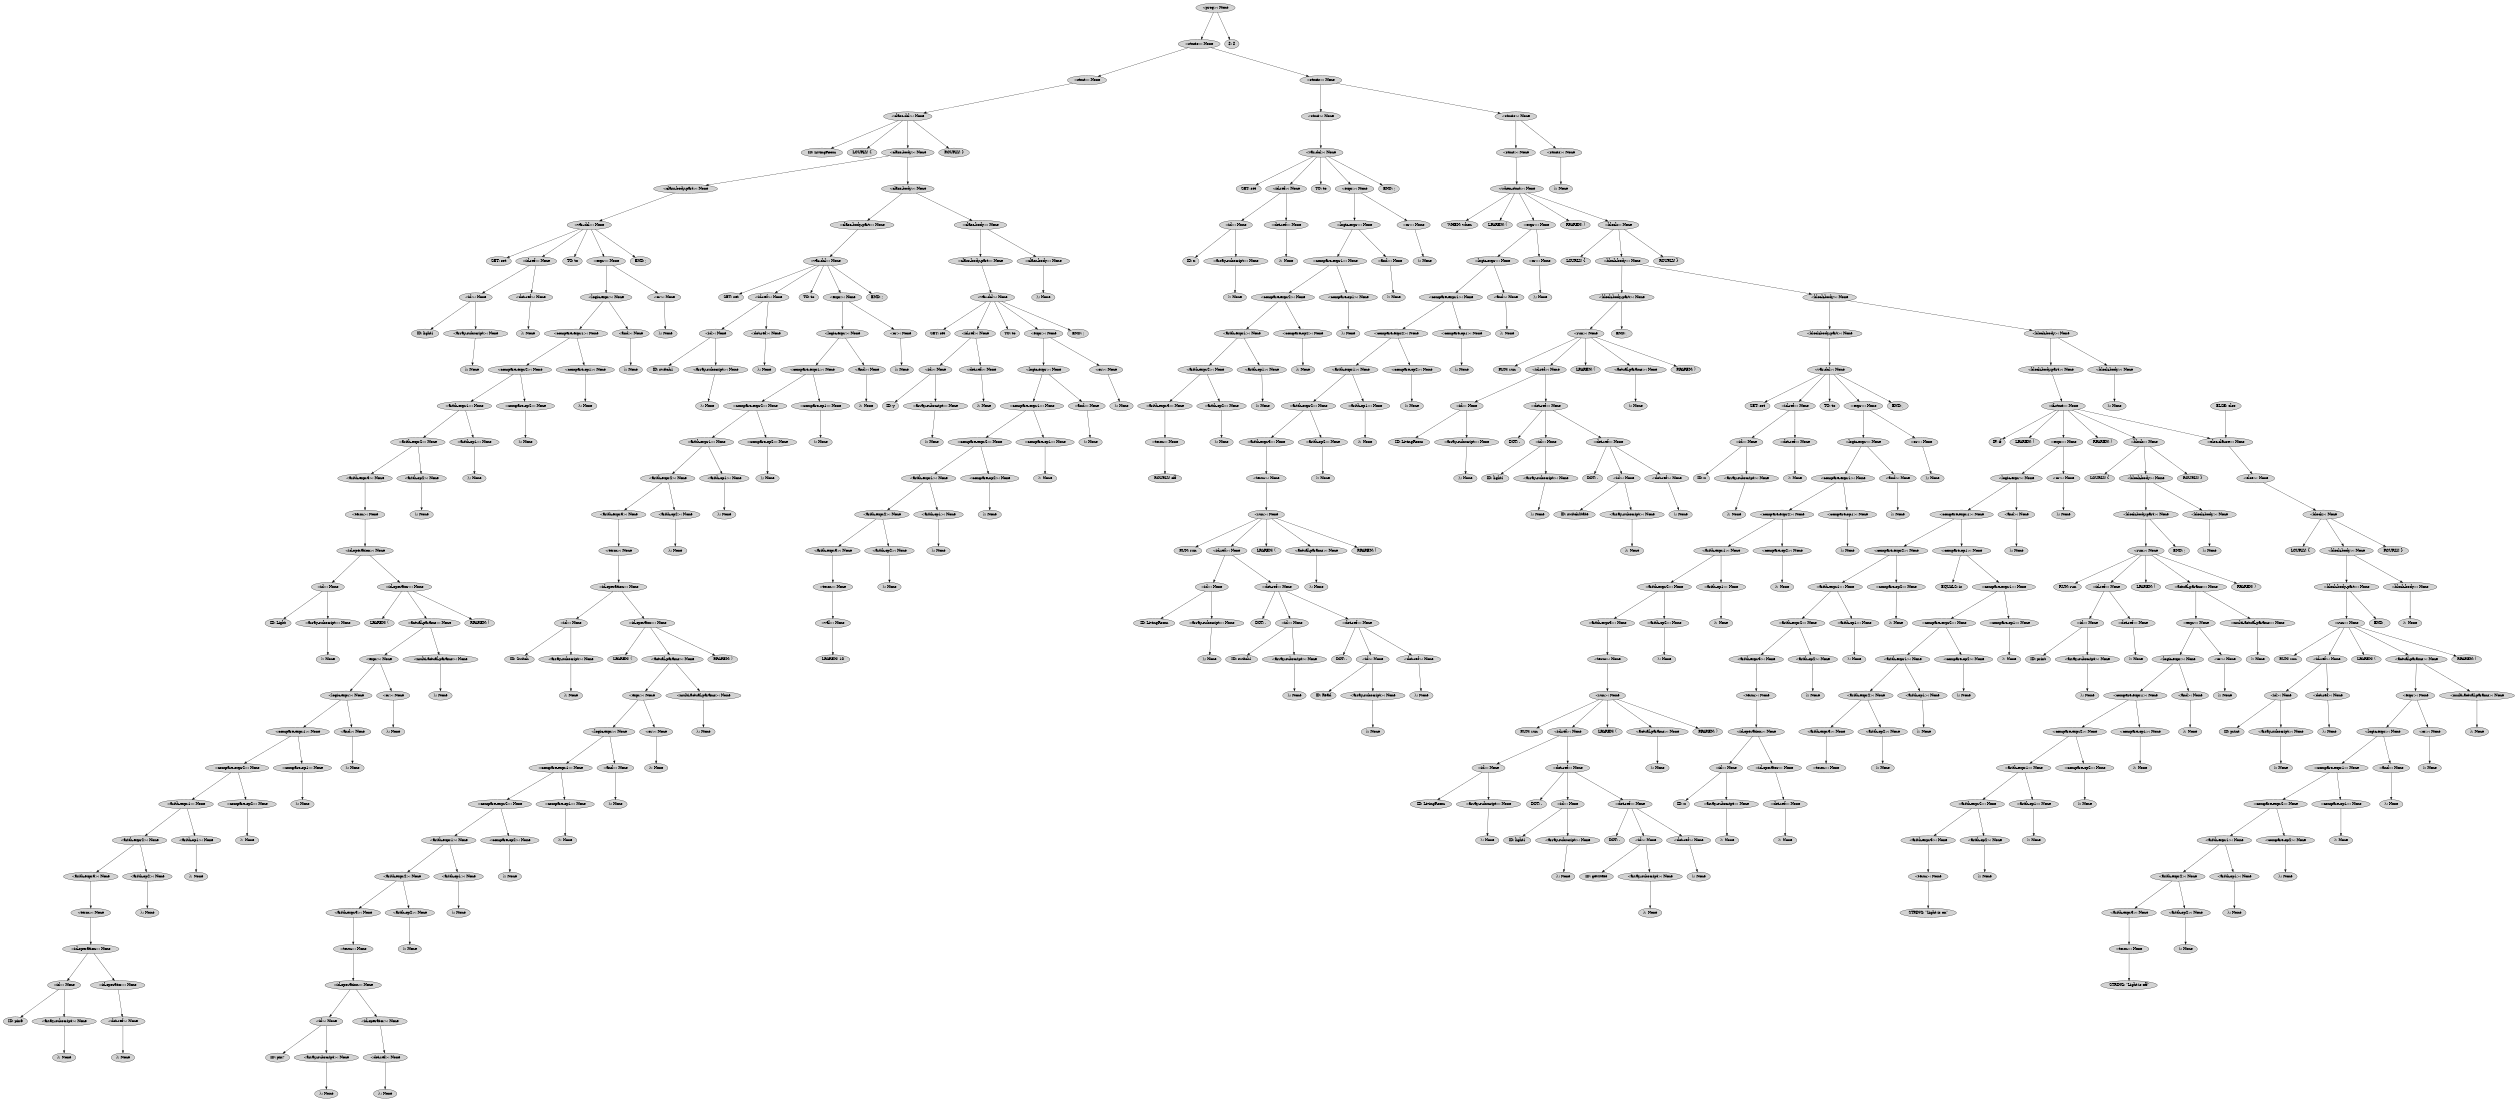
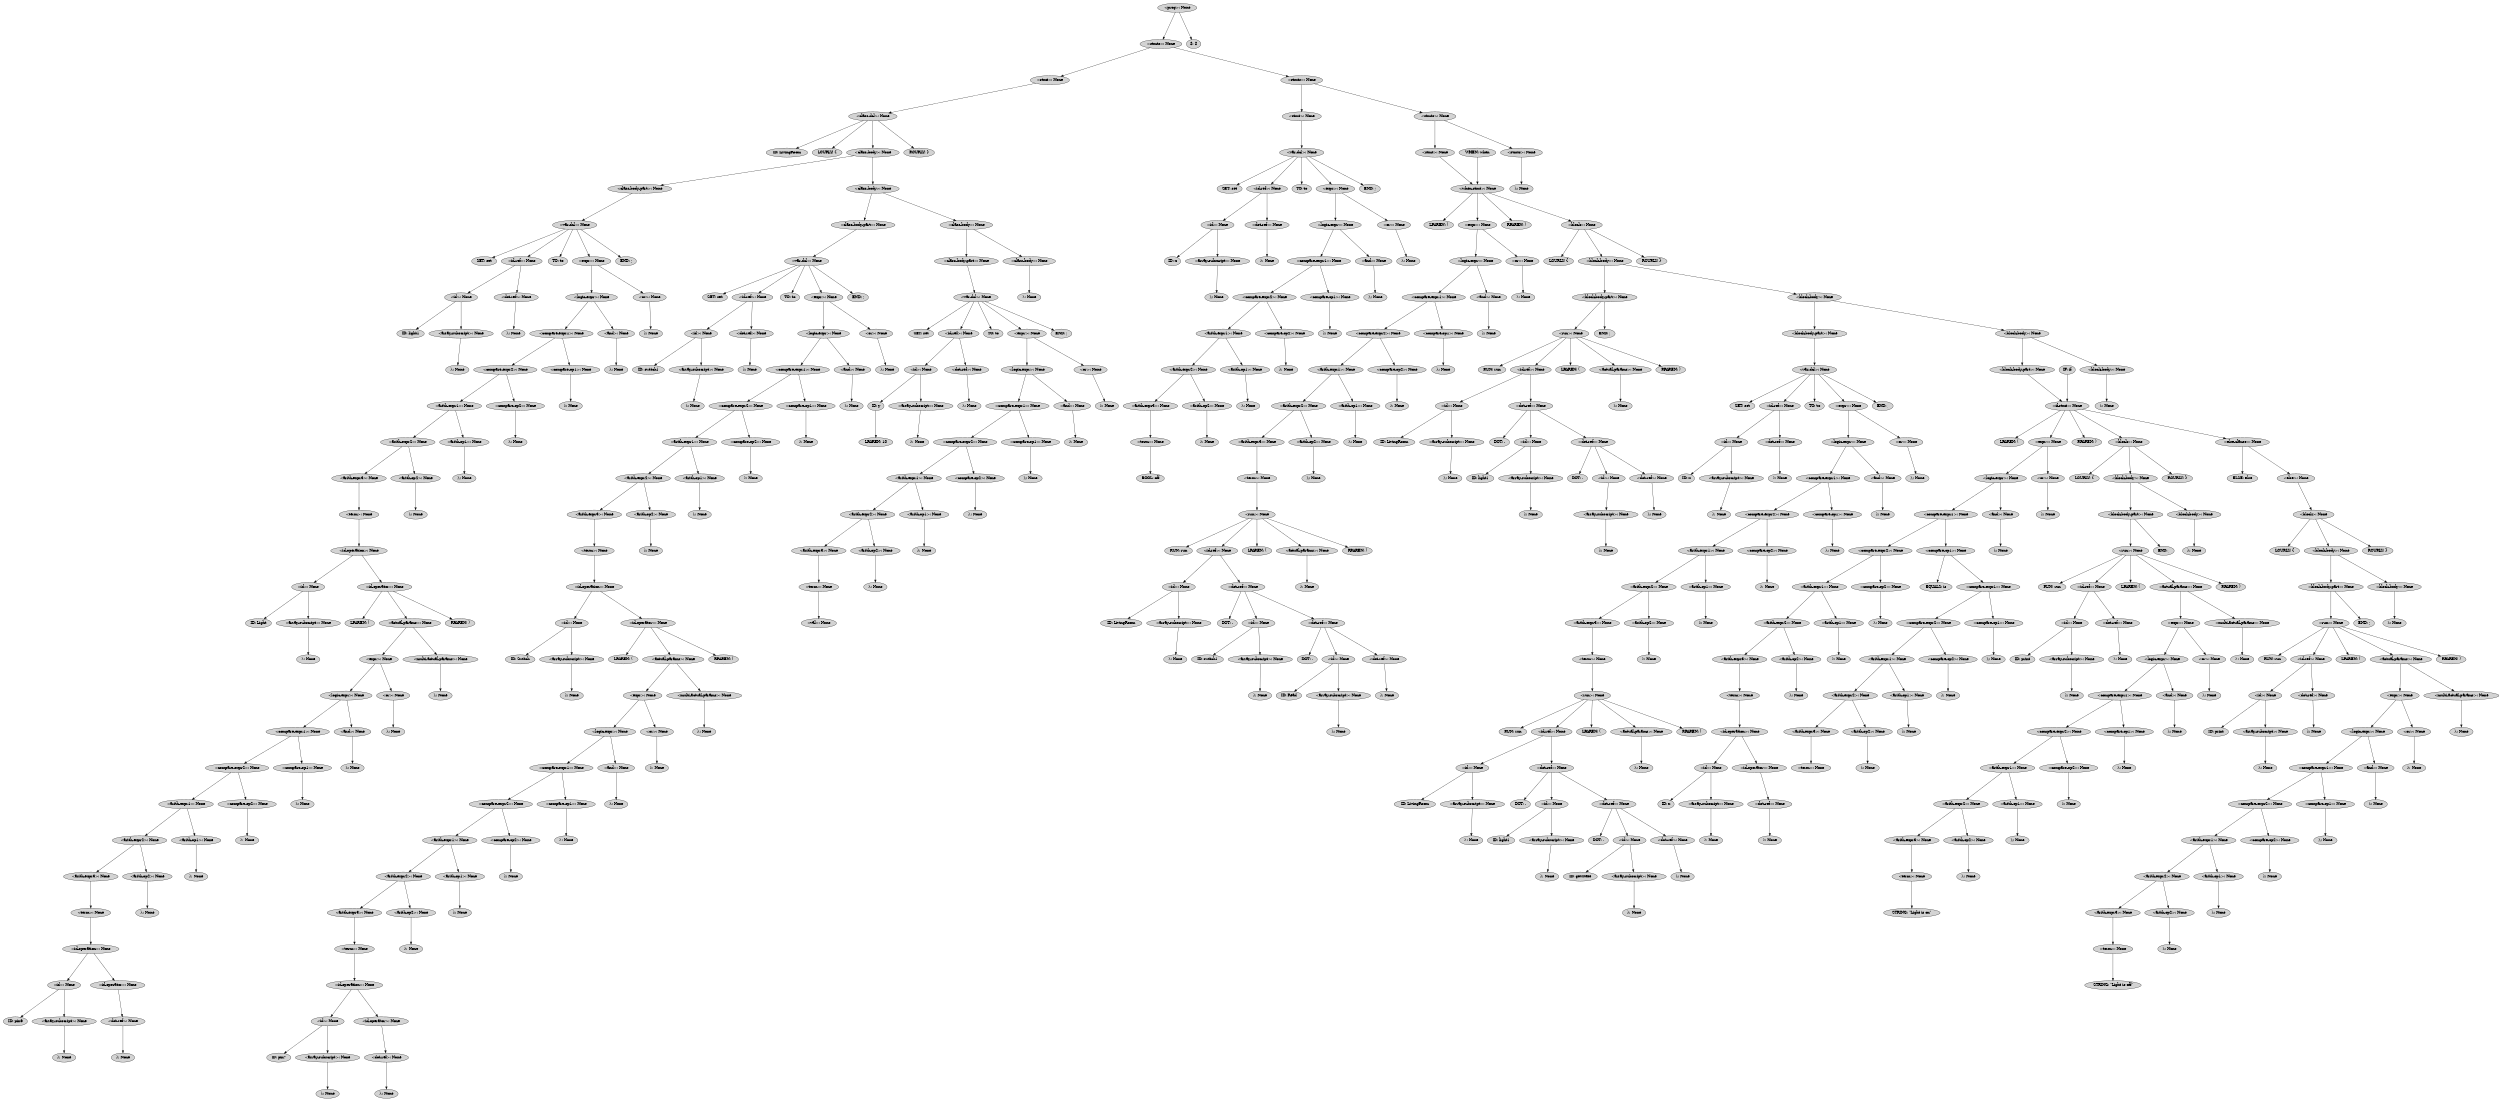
(1489, 206) -> (1477, 169)
(2226, 423) -> (2242, 459)
(2030, 424) -> (2067, 387)
(1165, 478) -> (1150, 478)
(1574, 515) -> none
(833, 640) -> (876, 423)
